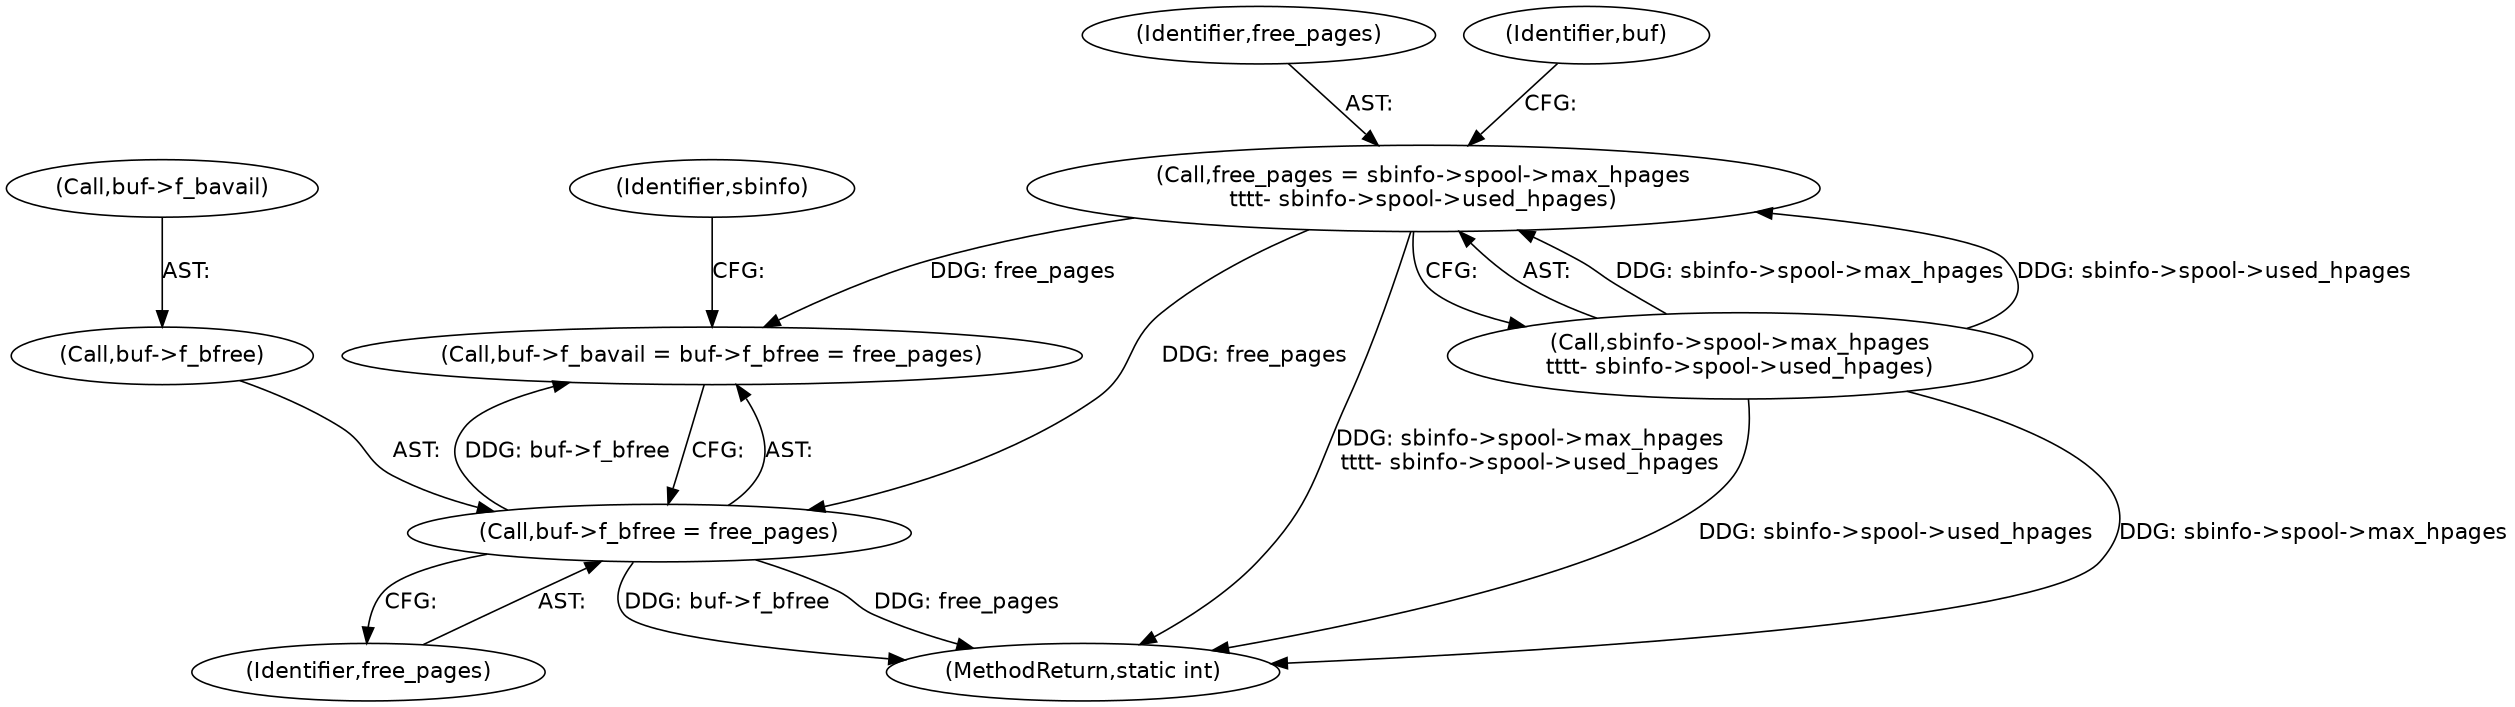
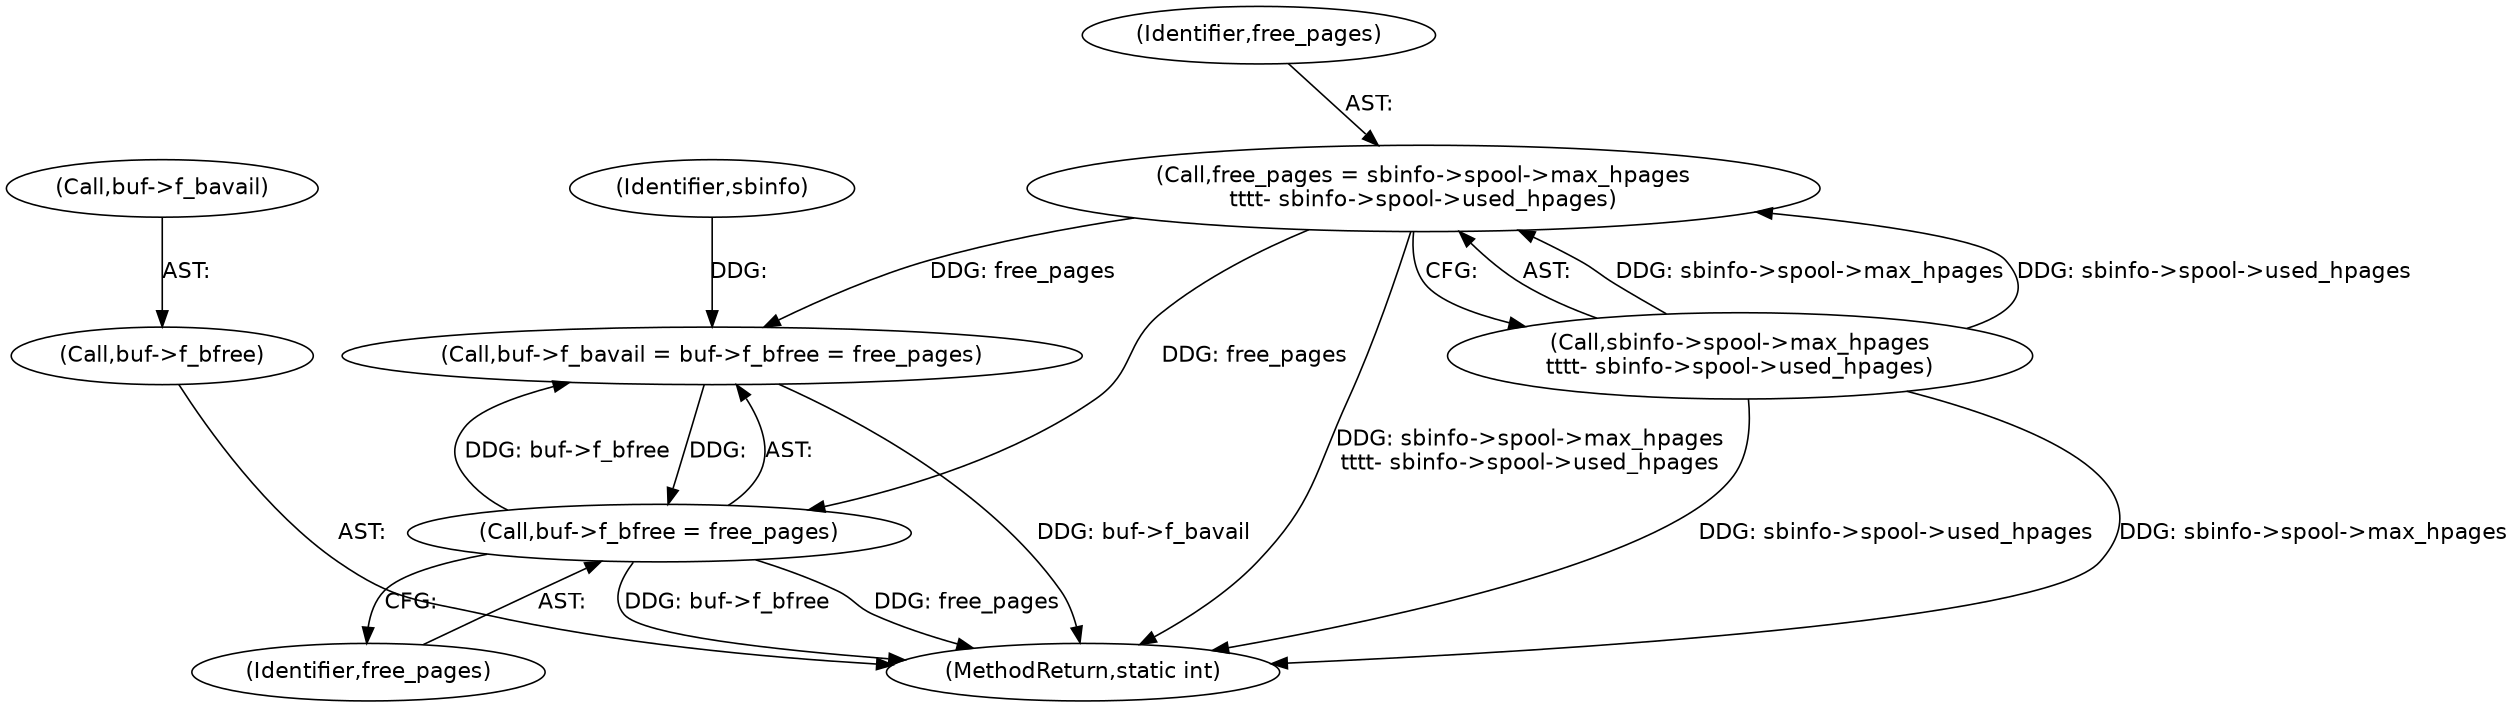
(1587, 35) -> none
(743, 272) -> (743, 272)
(360, 444) -> (464, 610)
(722, 452) -> (722, 452)
none -> (949, 482)
